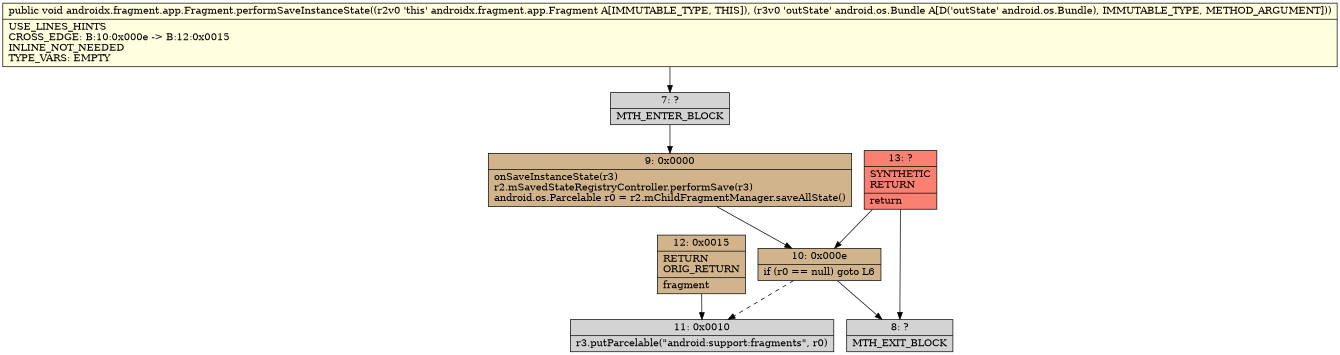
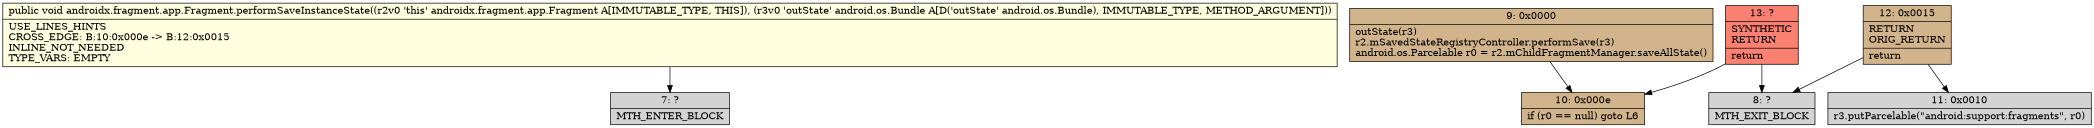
(670, 136) -> none
(556, 177) -> (1386, 32)
(686, 285) -> (1885, 56)
(764, 298) -> none
(857, 298) -> (1831, 73)
